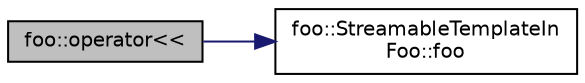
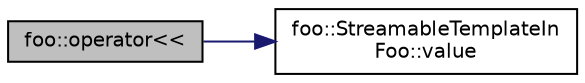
(426, 42) -> (426, 42)
